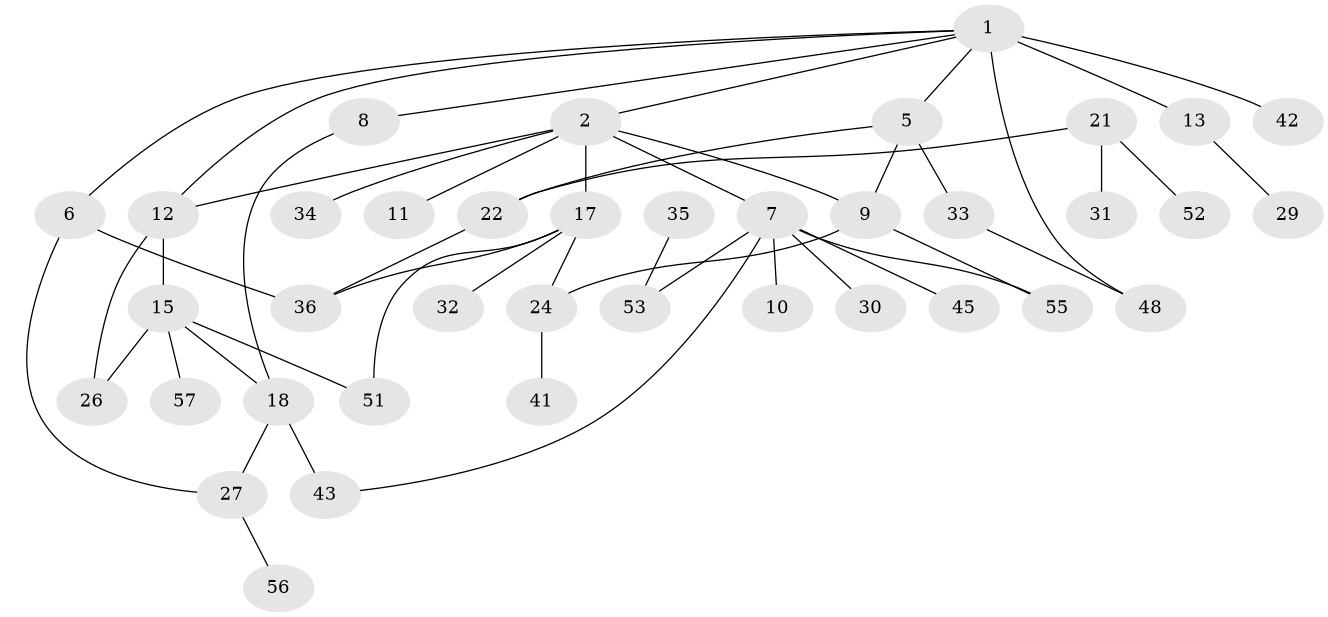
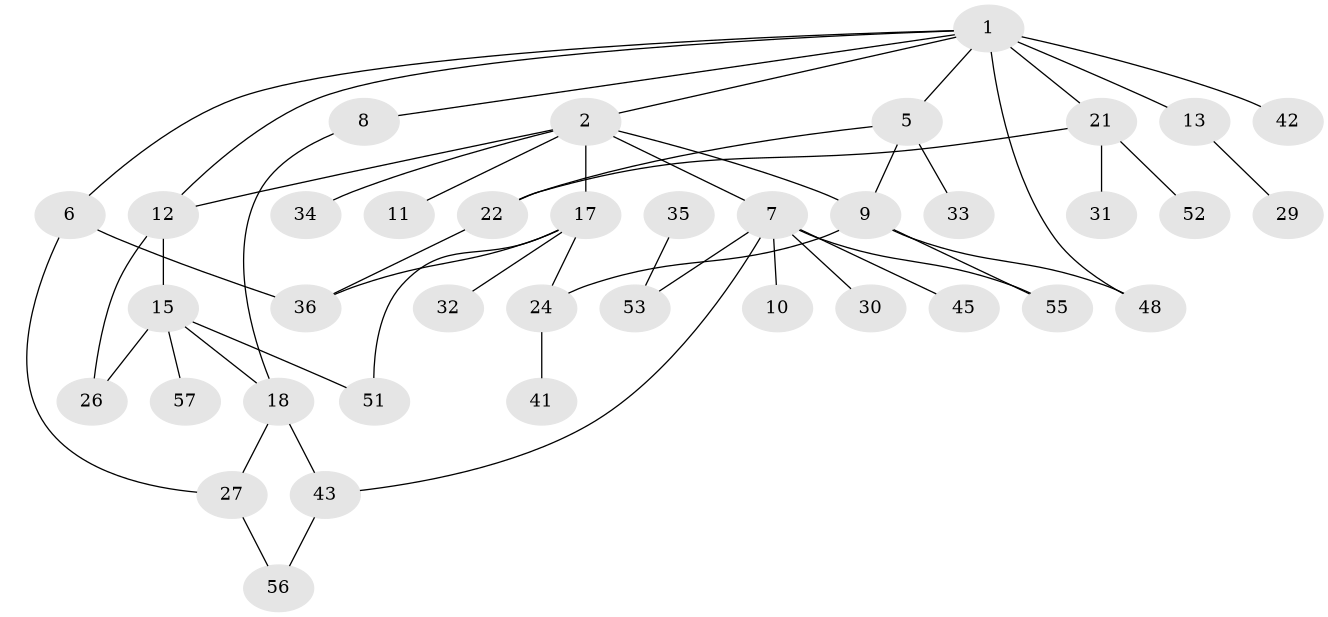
none -> (1045, 75)
(1055, 262) -> (1008, 262)
none -> (302, 542)
